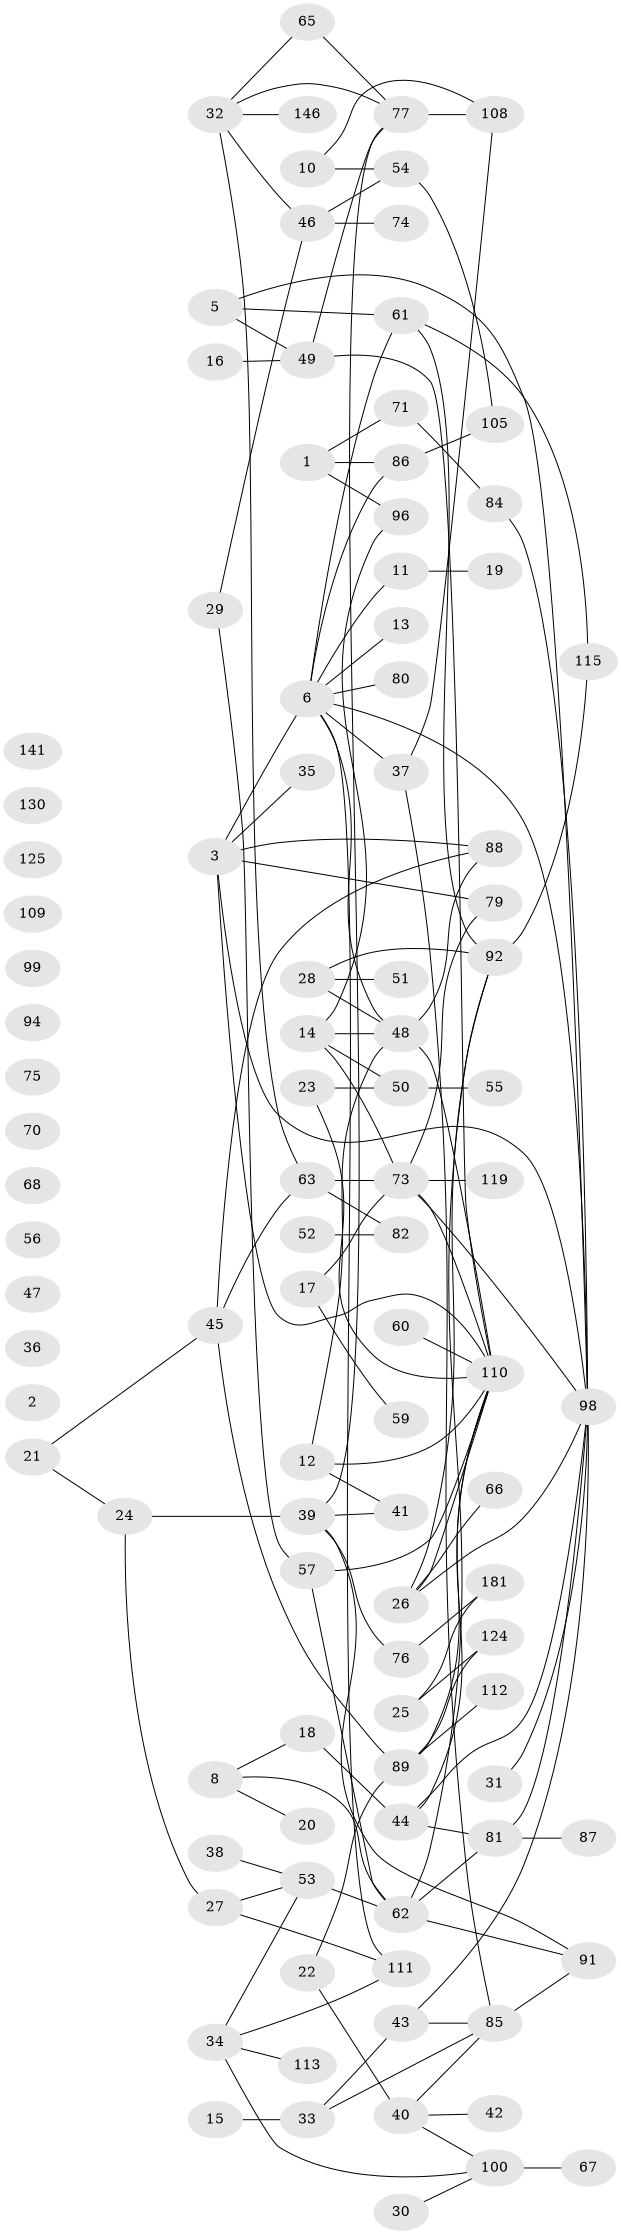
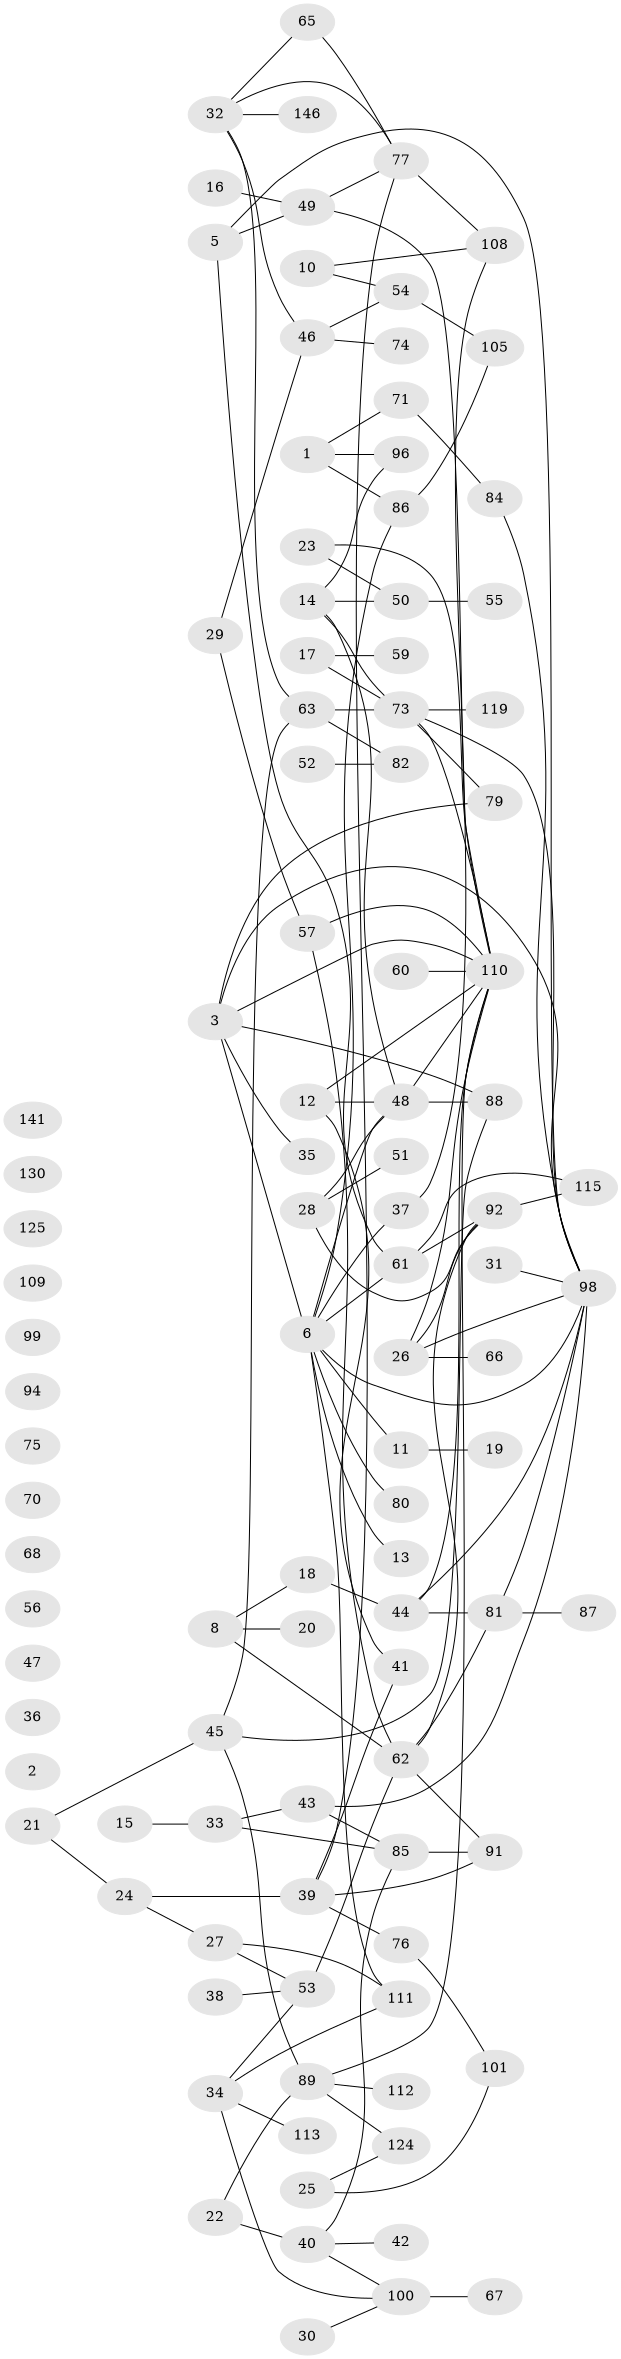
(447, 1581) -> none
(495, 1583) -> (495, 2068)
